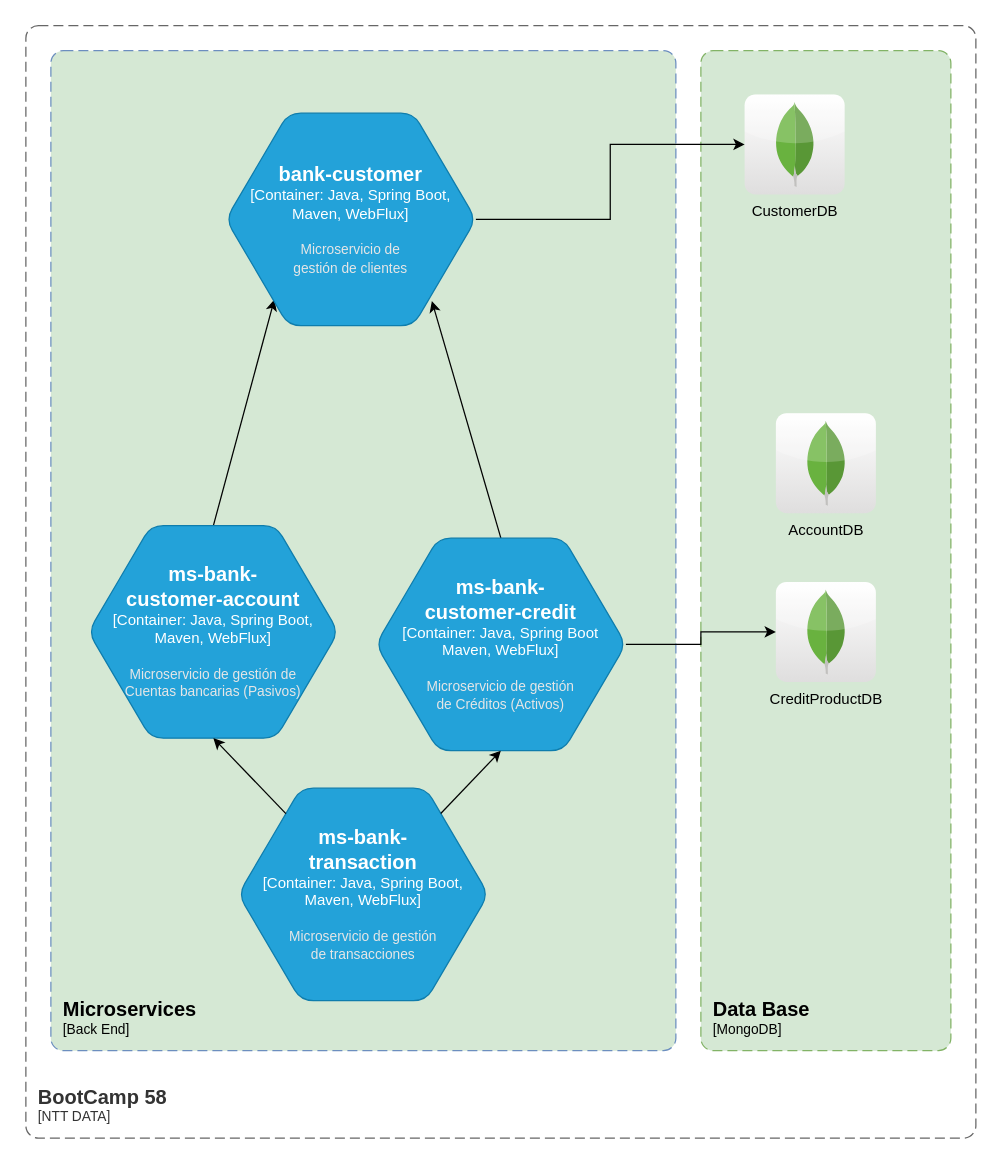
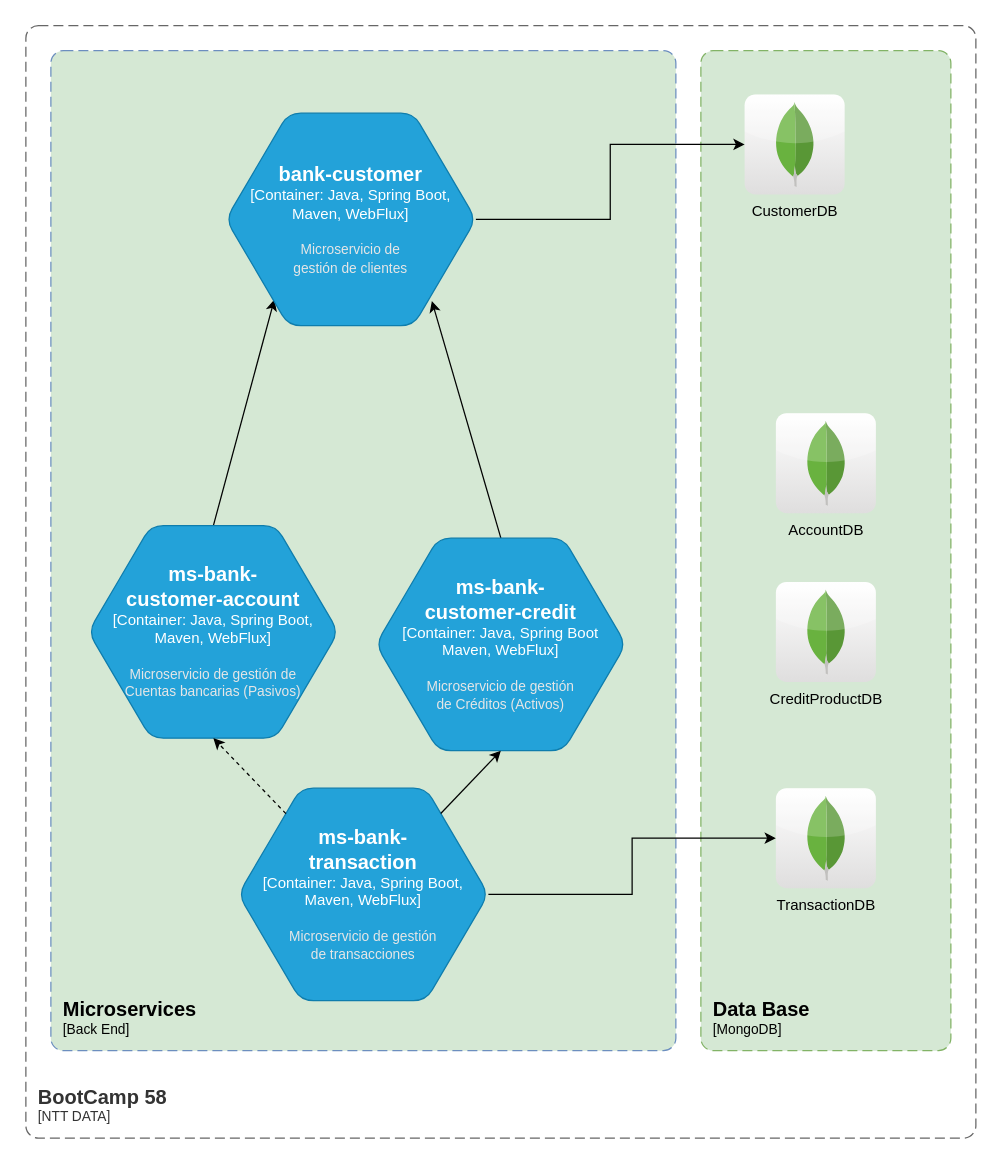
(701, 642) -> none
(251, 778) -> (251, 778)
none -> (826, 838)
none -> (632, 870)
